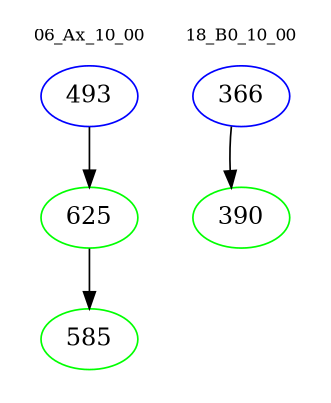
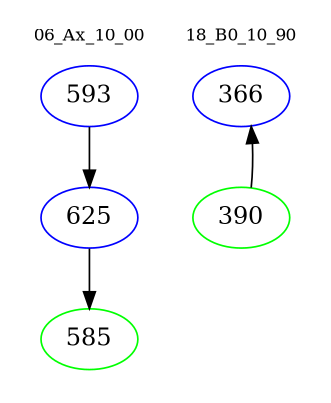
(241, 36) -> (241, 36)
(89, 96) -> (89, 96)
(230, 148) -> (253, 166)
(89, 218) -> (89, 218)
